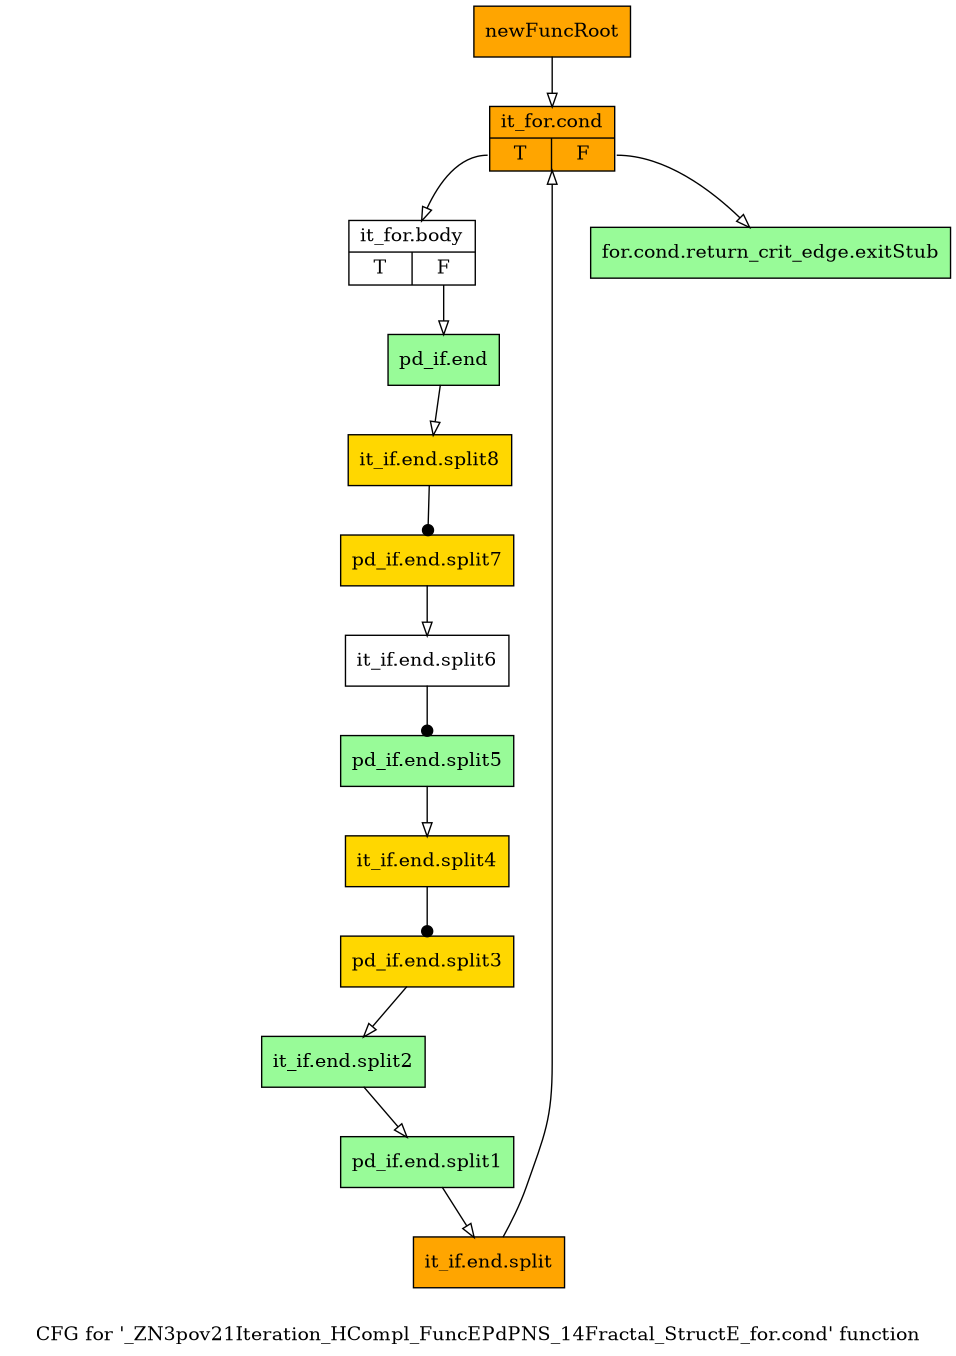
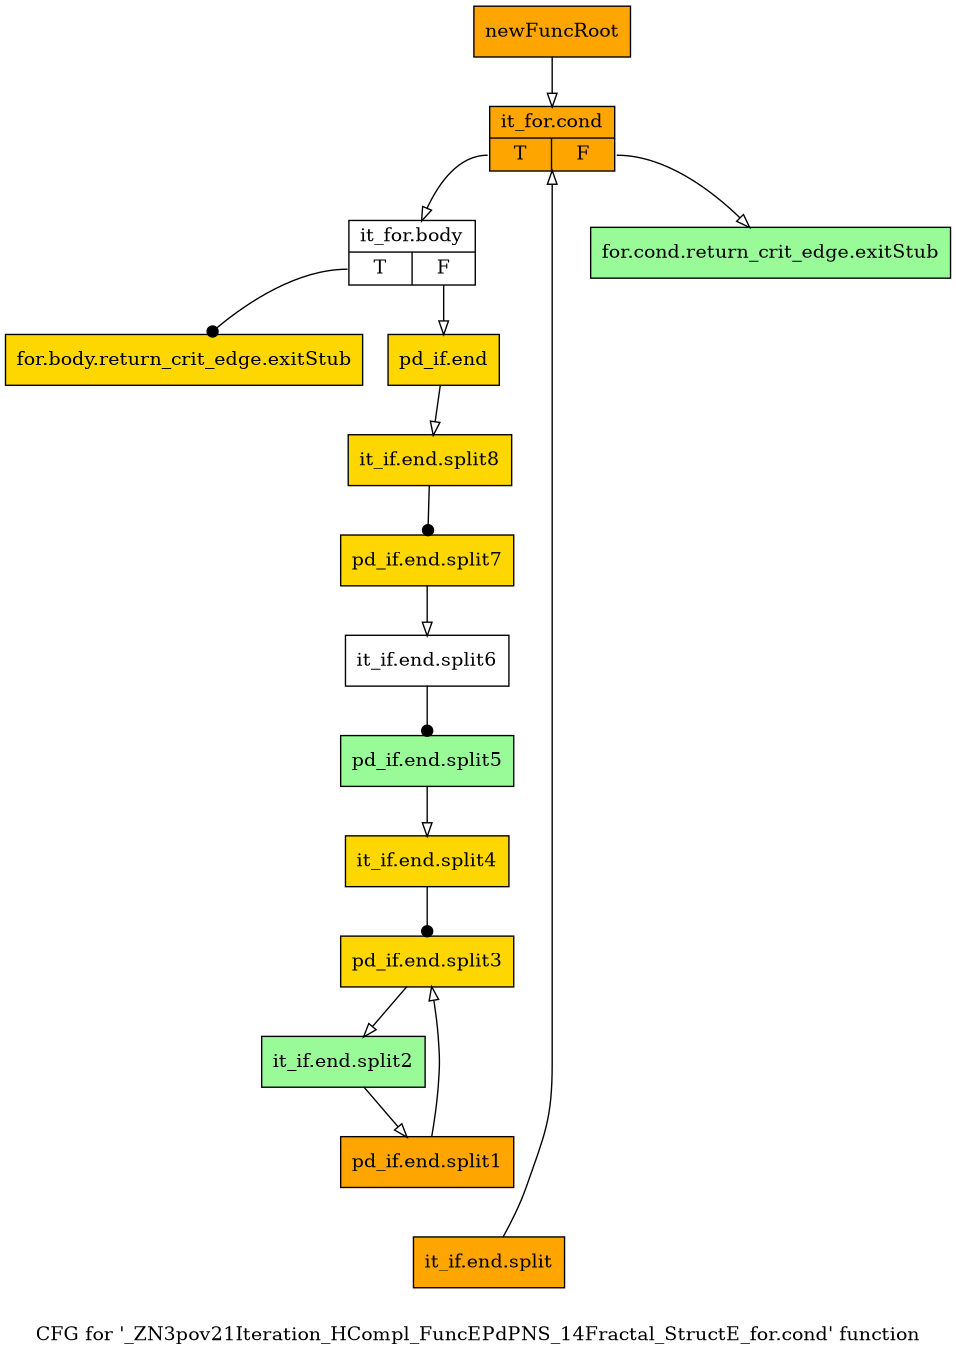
none -> (184, 360)
(444, 360) -> (444, 360)
(427, 1162) -> (427, 1162)
(454, 1206) -> (439, 1069)
